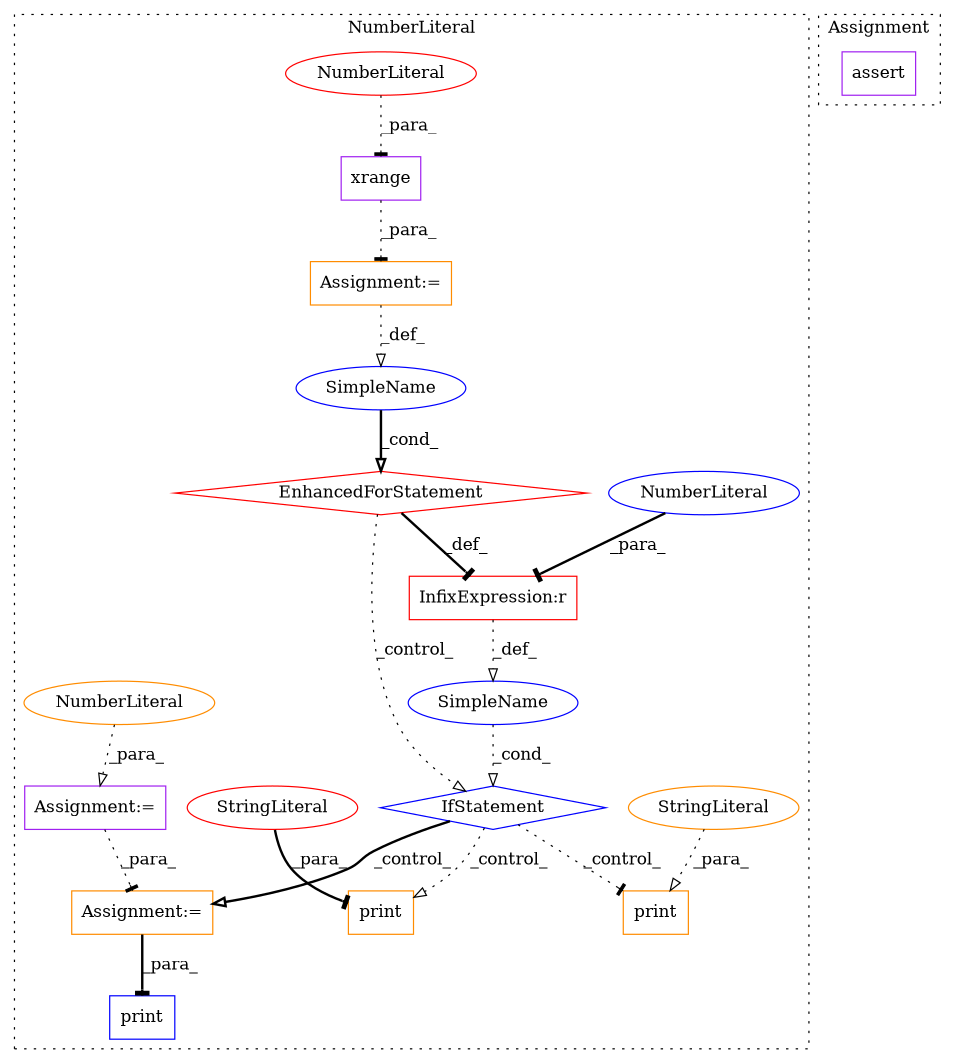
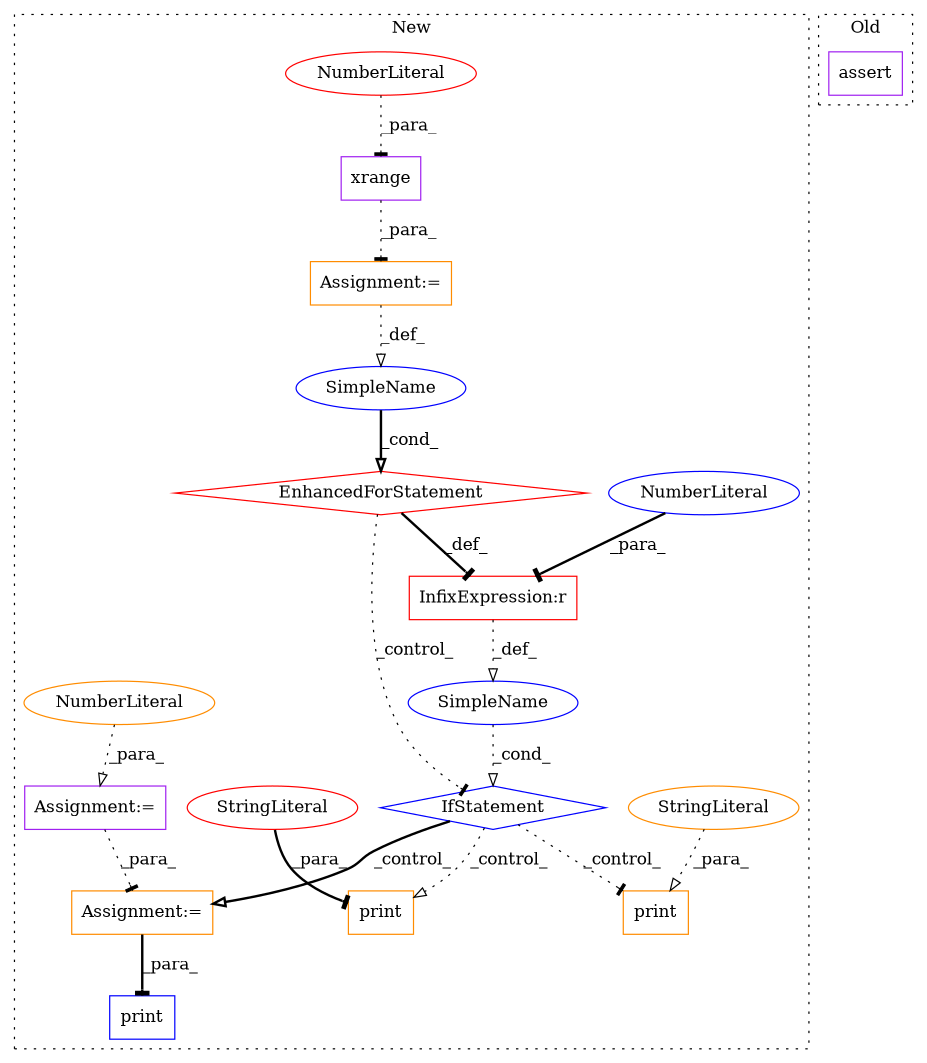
(412, 28) -> (412, 28)
(879, 28) -> (866, 28)
(378, 663) -> (379, 666)
